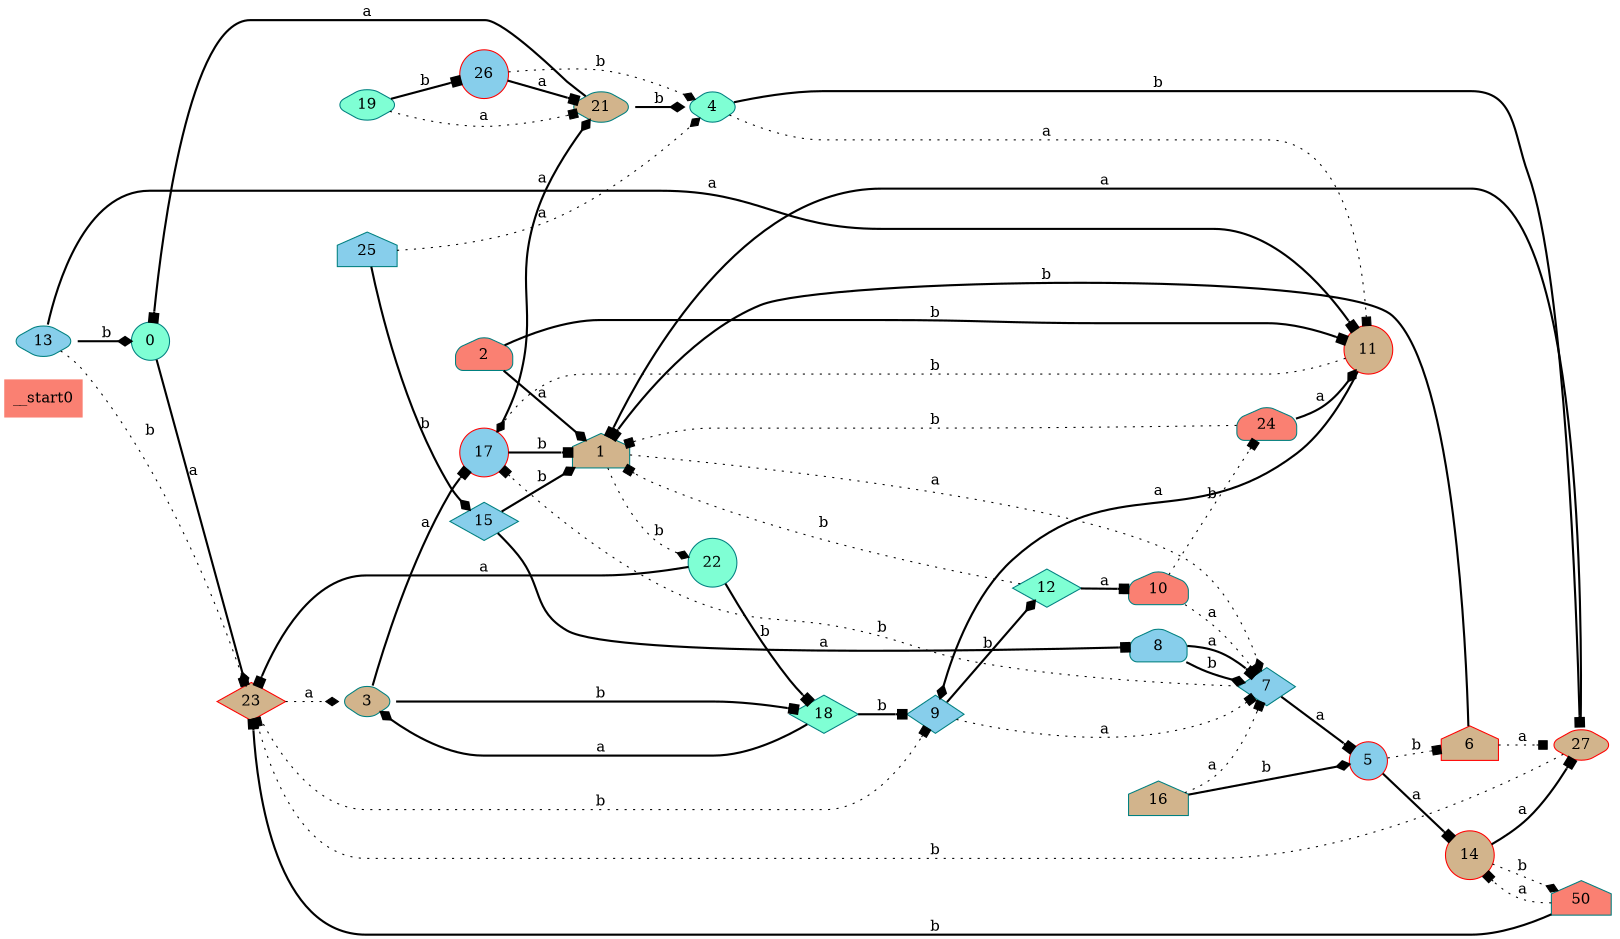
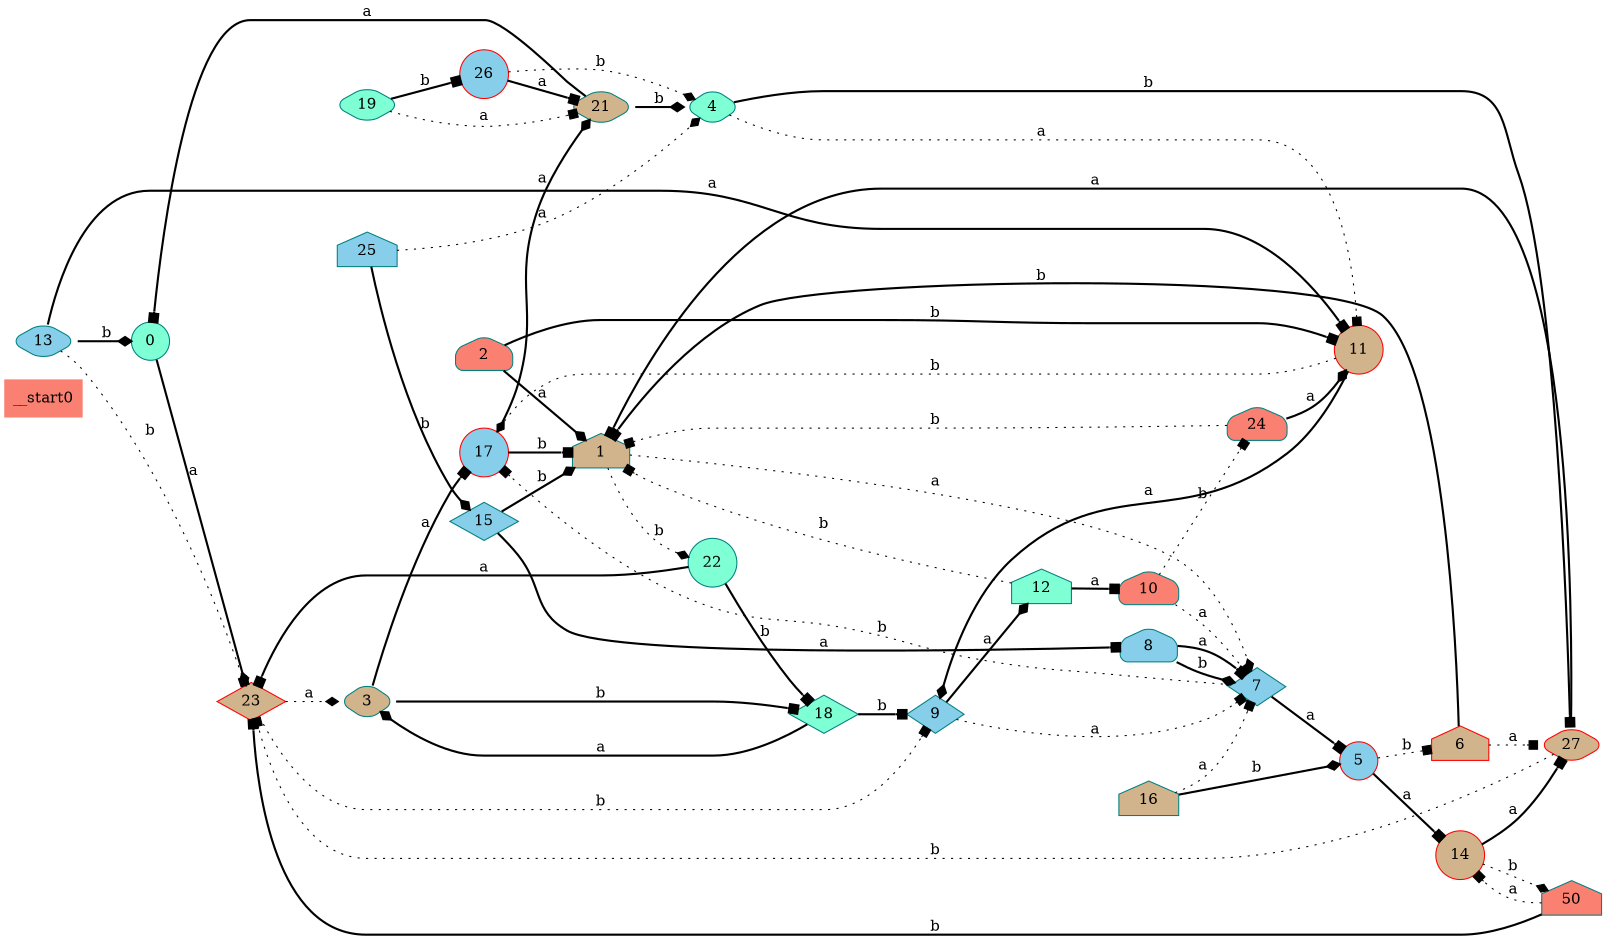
(1047, 588) -> (1042, 588)
(988, 644) -> (988, 640)
